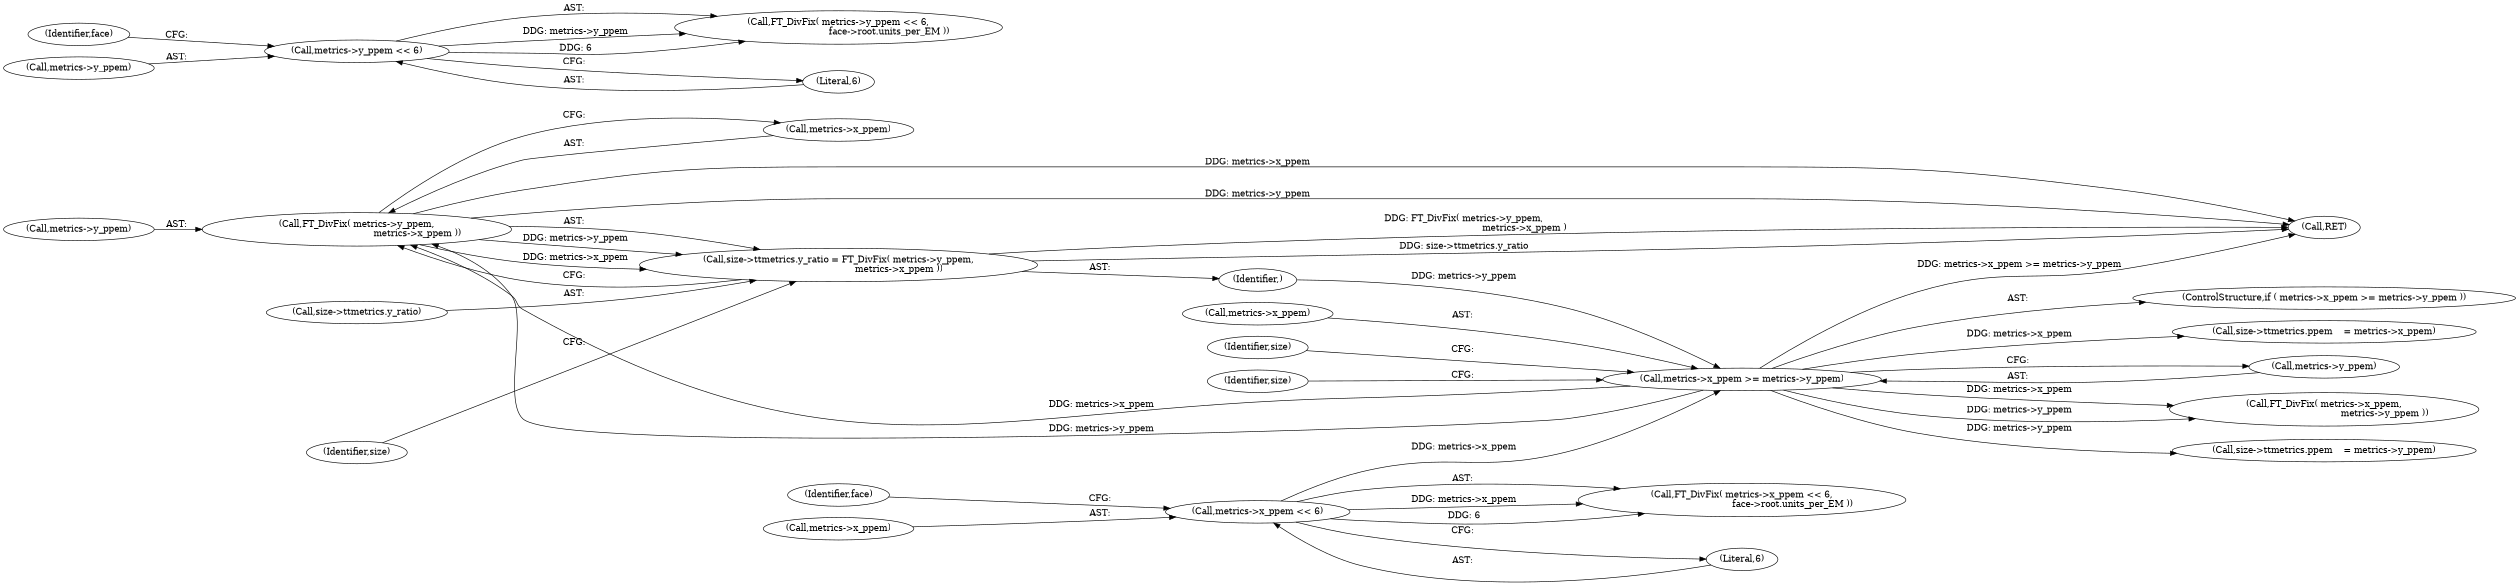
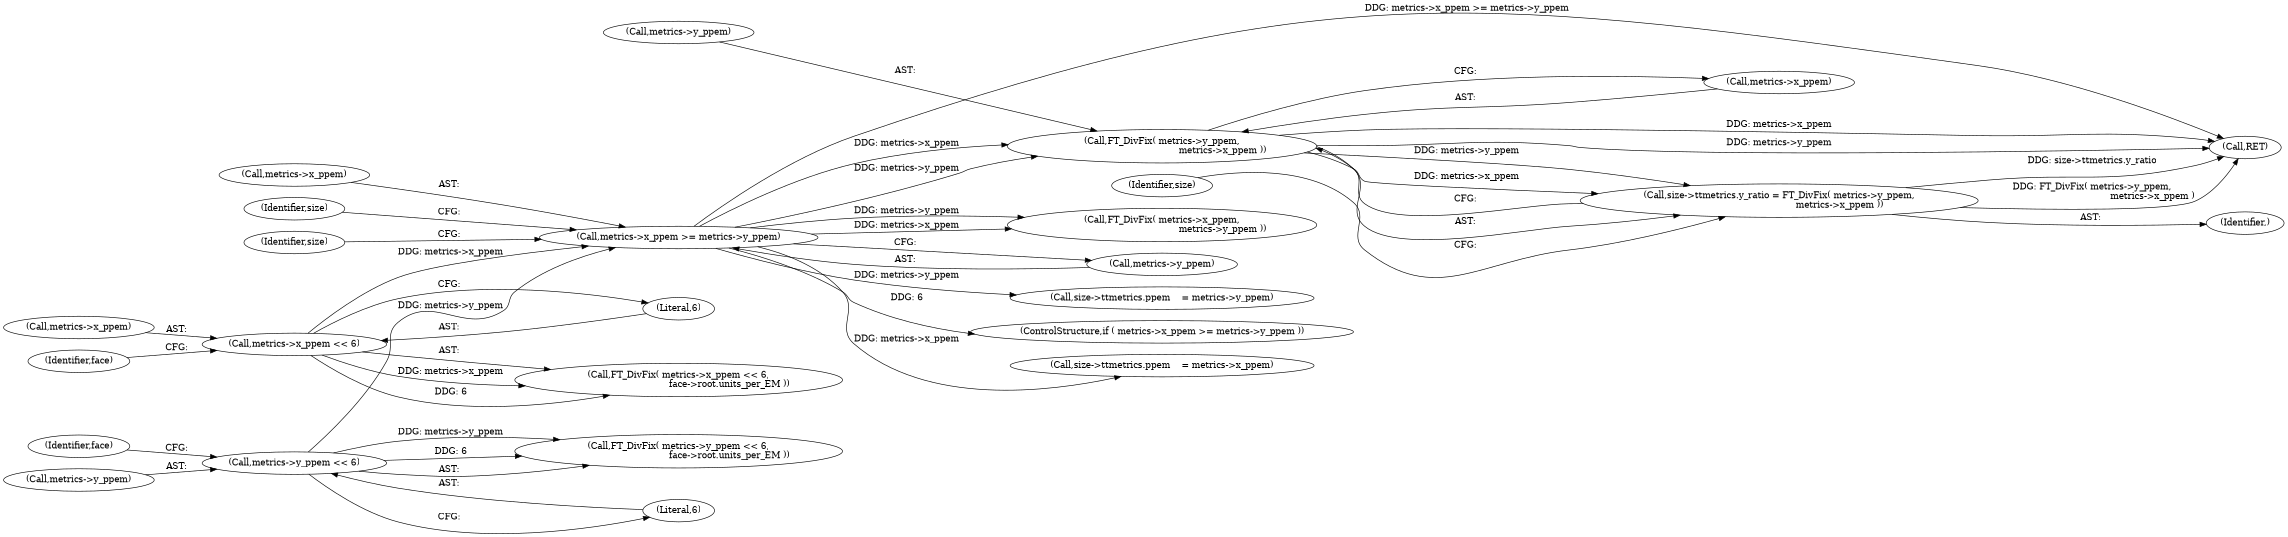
(1511, 297) -> (433, 312)
(2019, 299) -> (907, 298)
(357, 312) -> none
